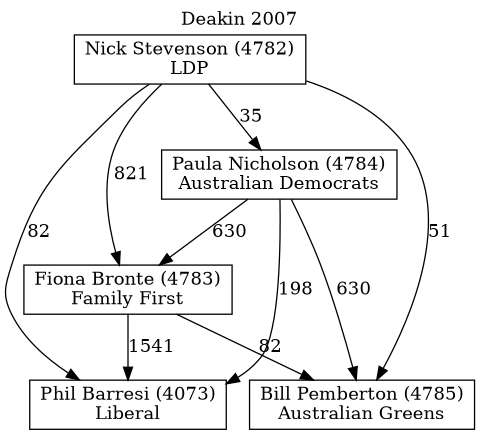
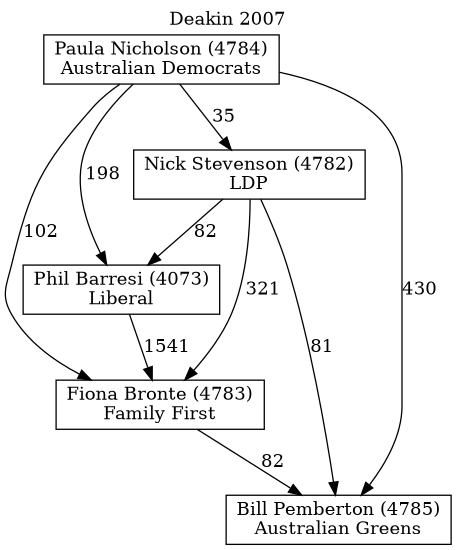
(230, 112) -> (201, 112)
(132, 175) -> (264, 290)
(230, 232) -> (41, 232)
(440, 232) -> (322, 347)
(354, 290) -> (420, 290)
(128, 341) -> (139, 341)
